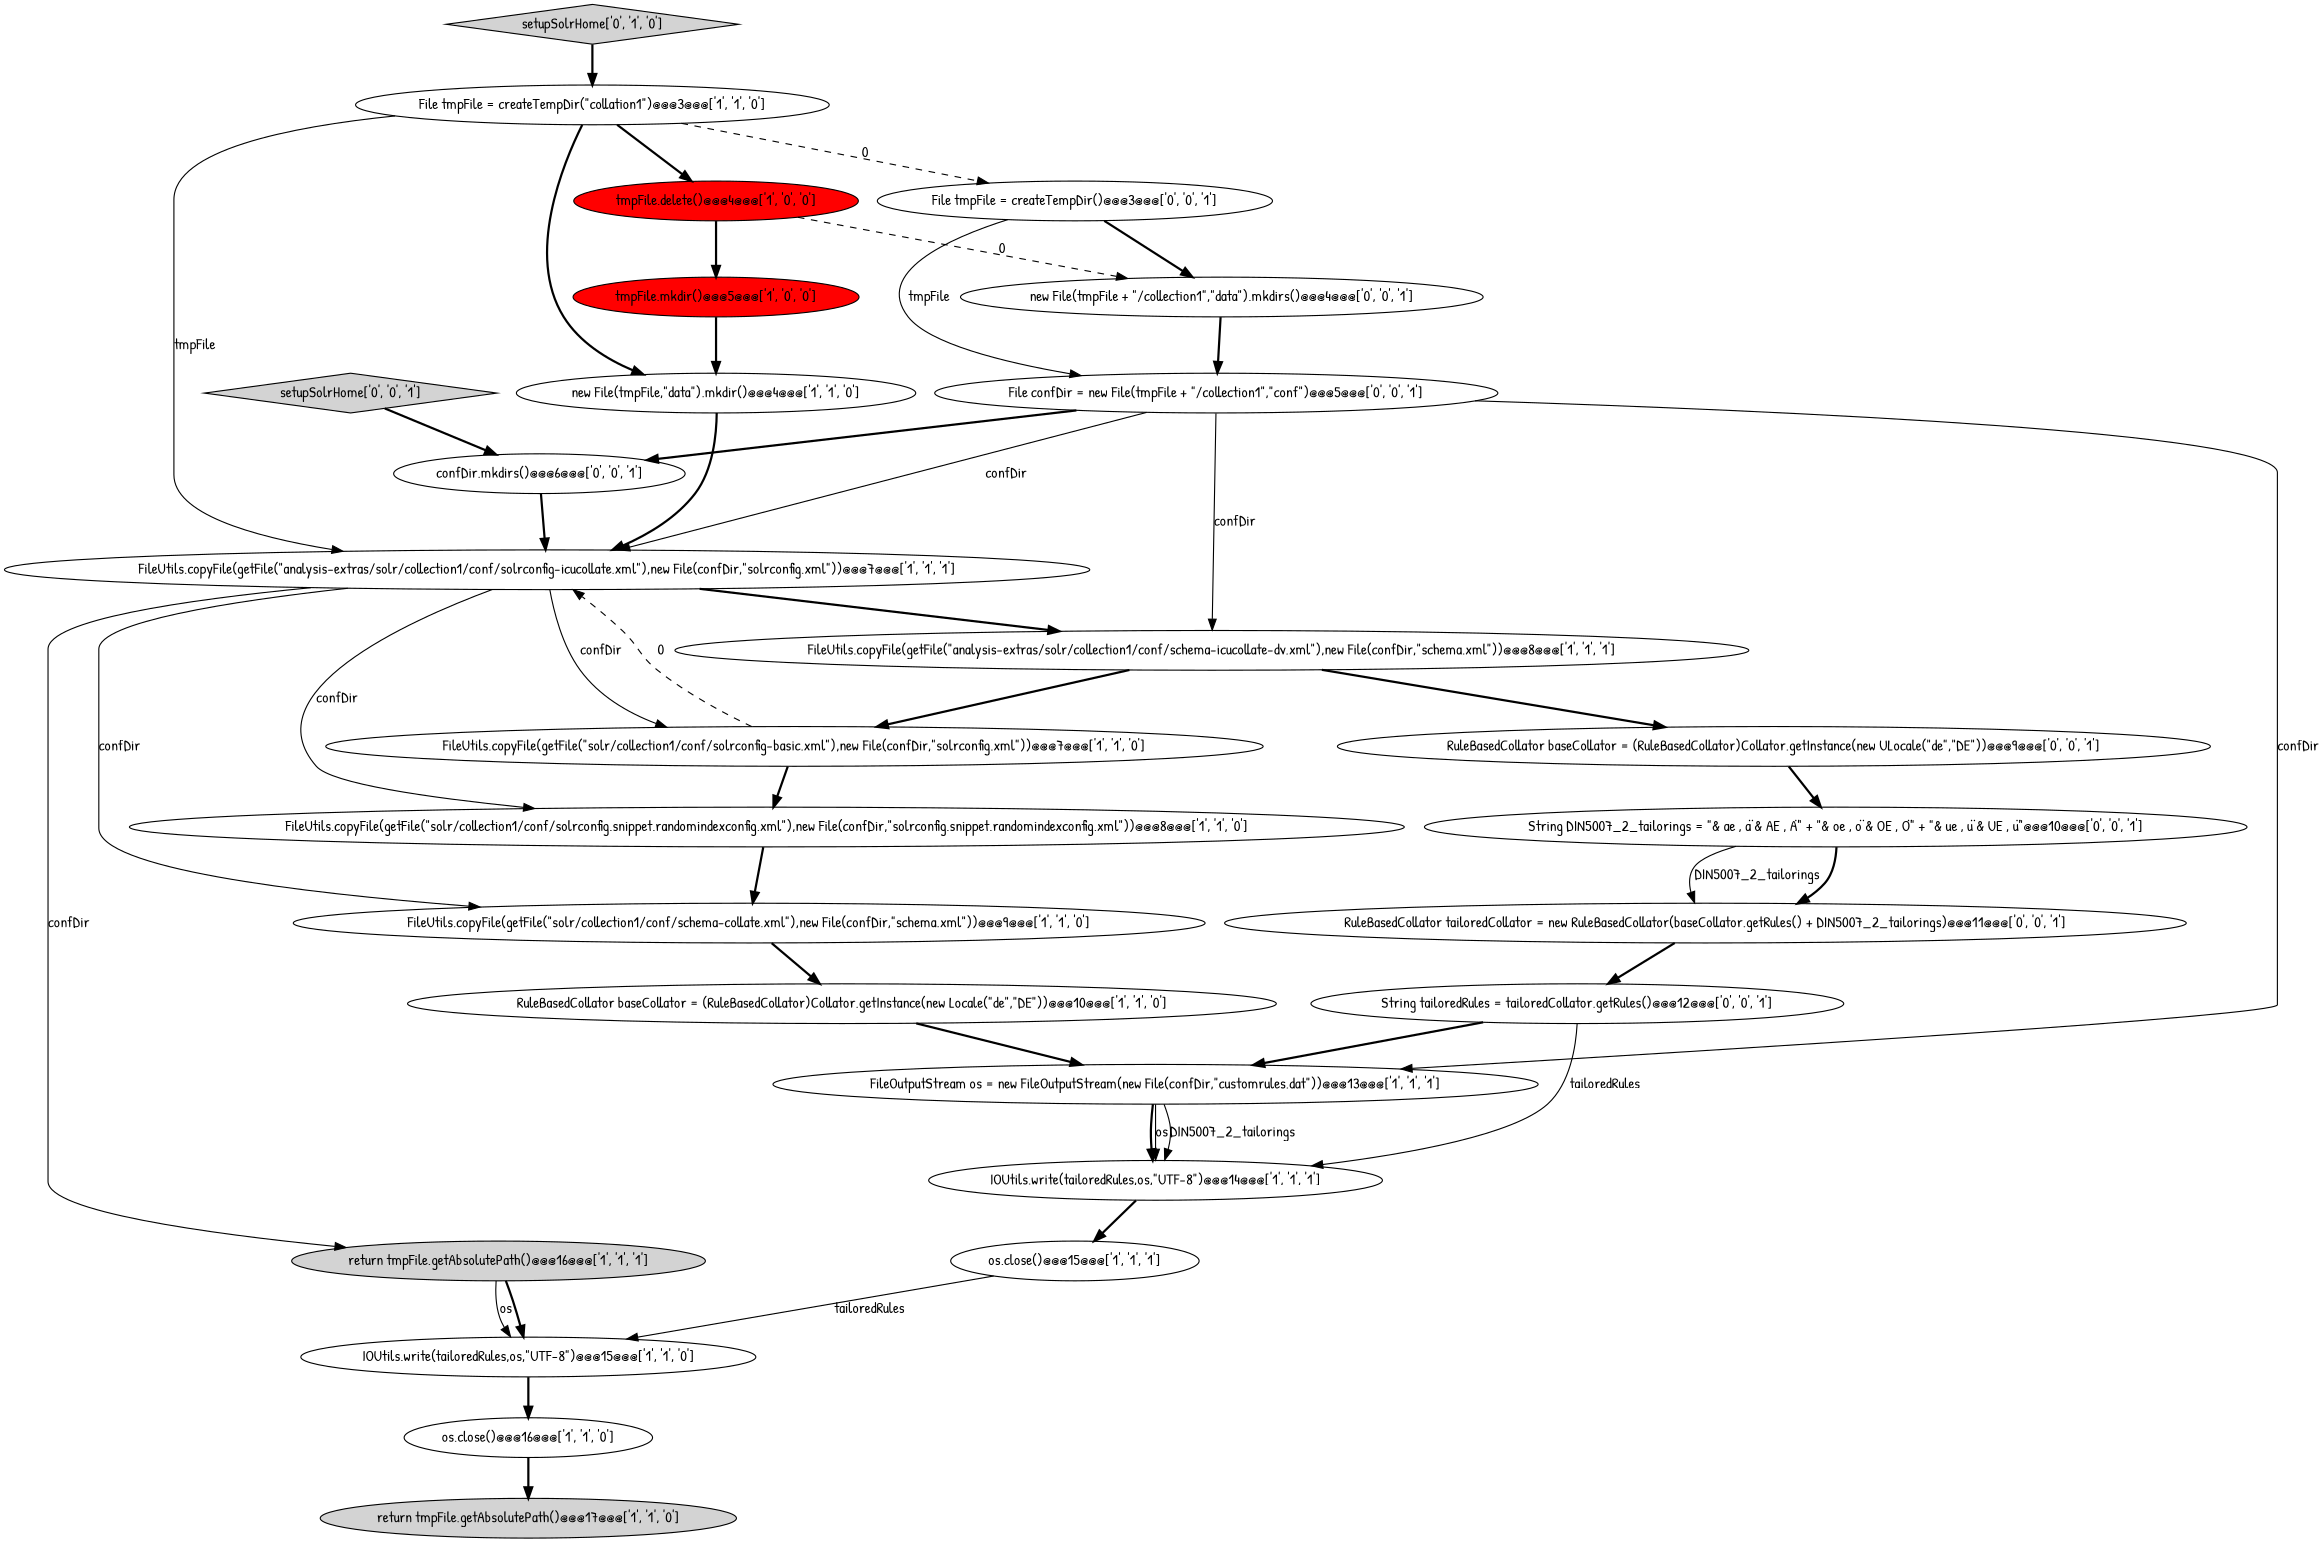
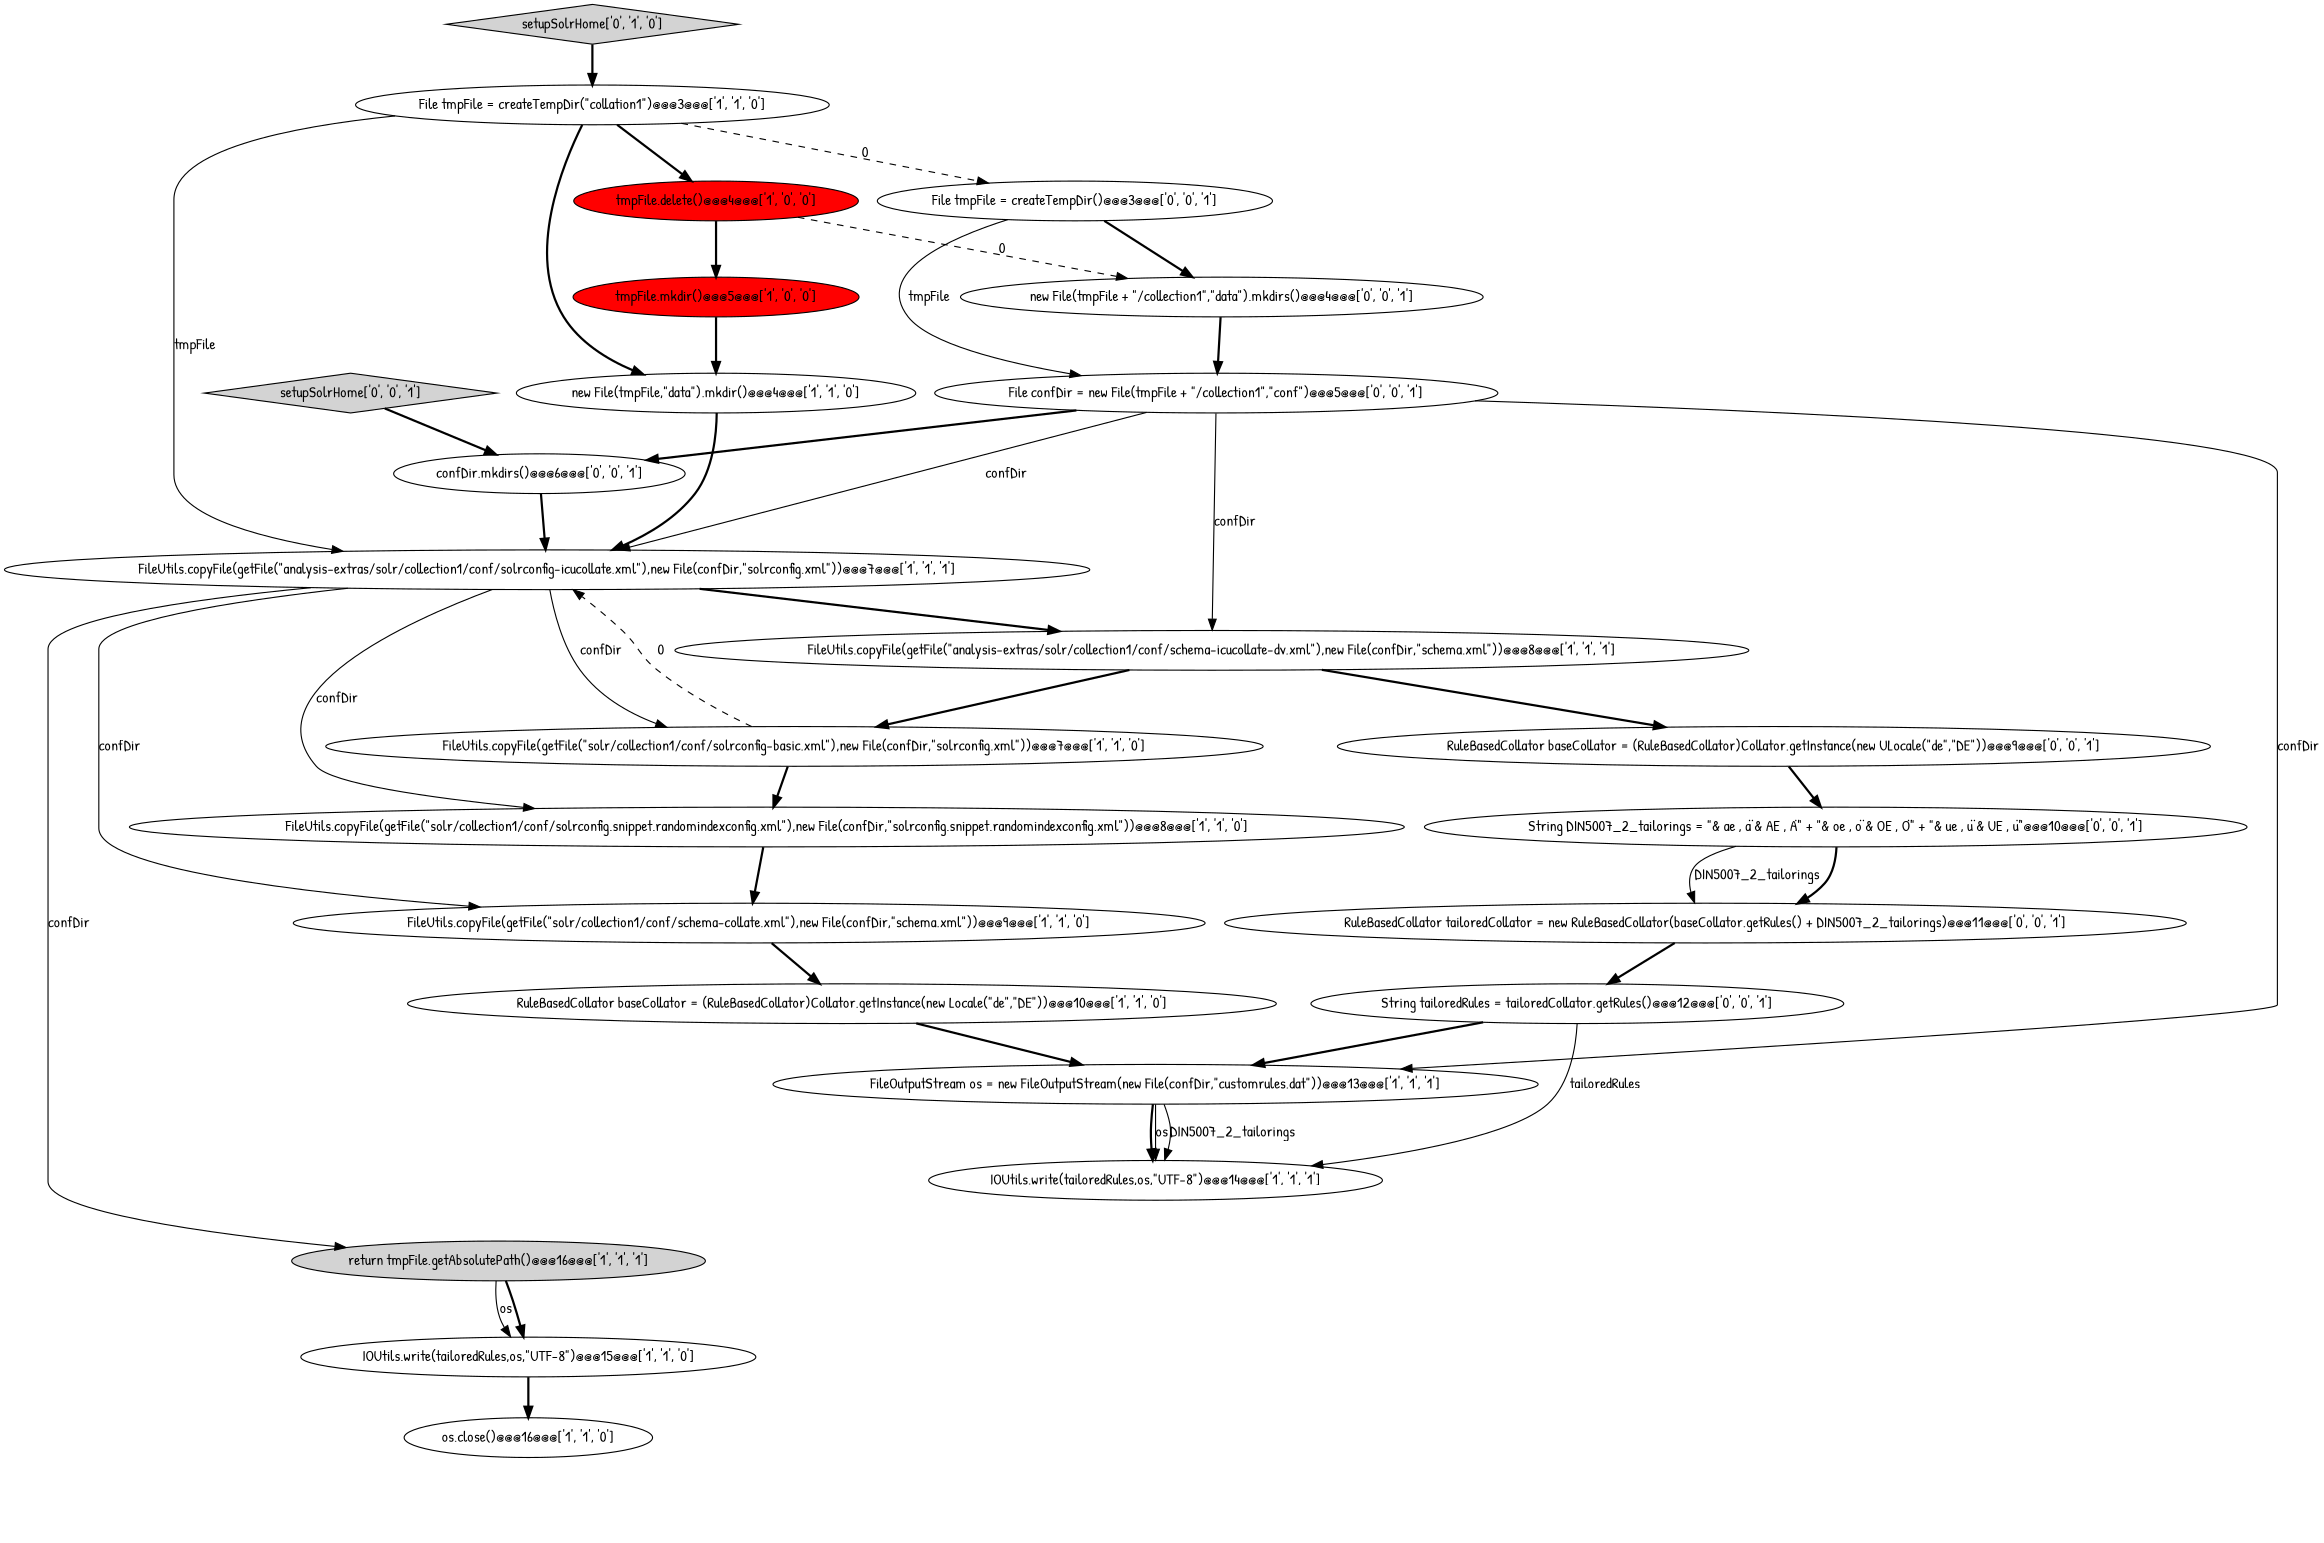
(1075, 1261) -> none
(528, 1518) -> none
